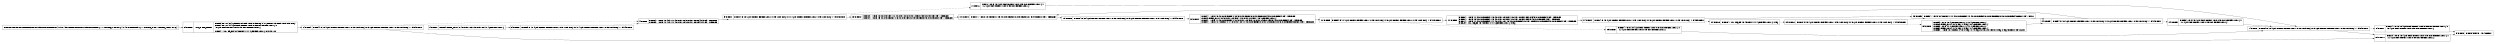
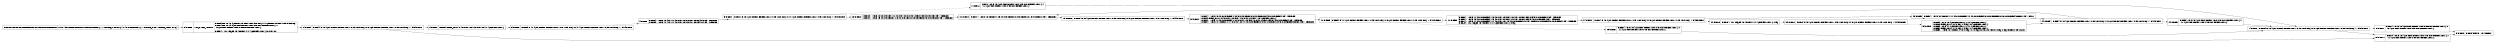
(519, 22) -> (425, 27)
(203, 27) -> (204, 27)
